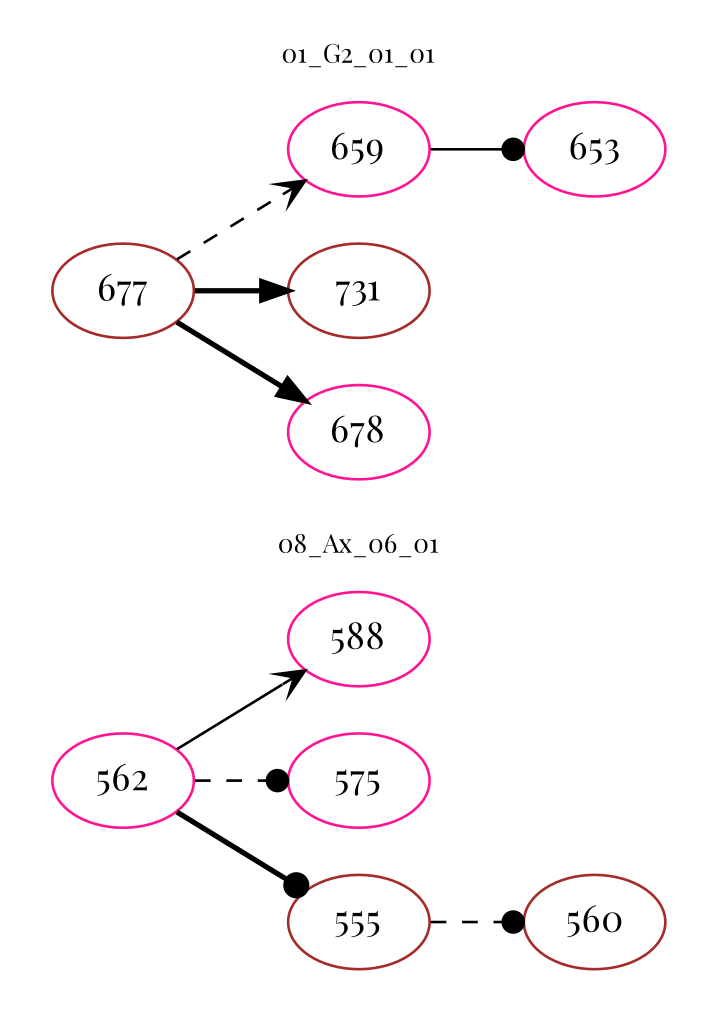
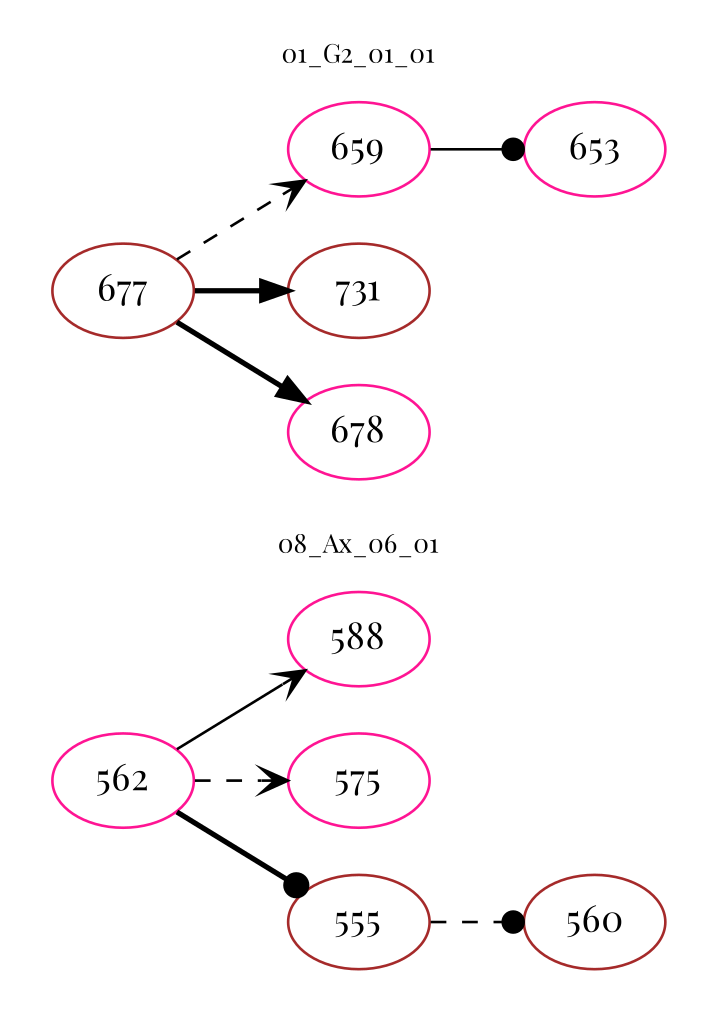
(231, 781) -> (228, 781)
